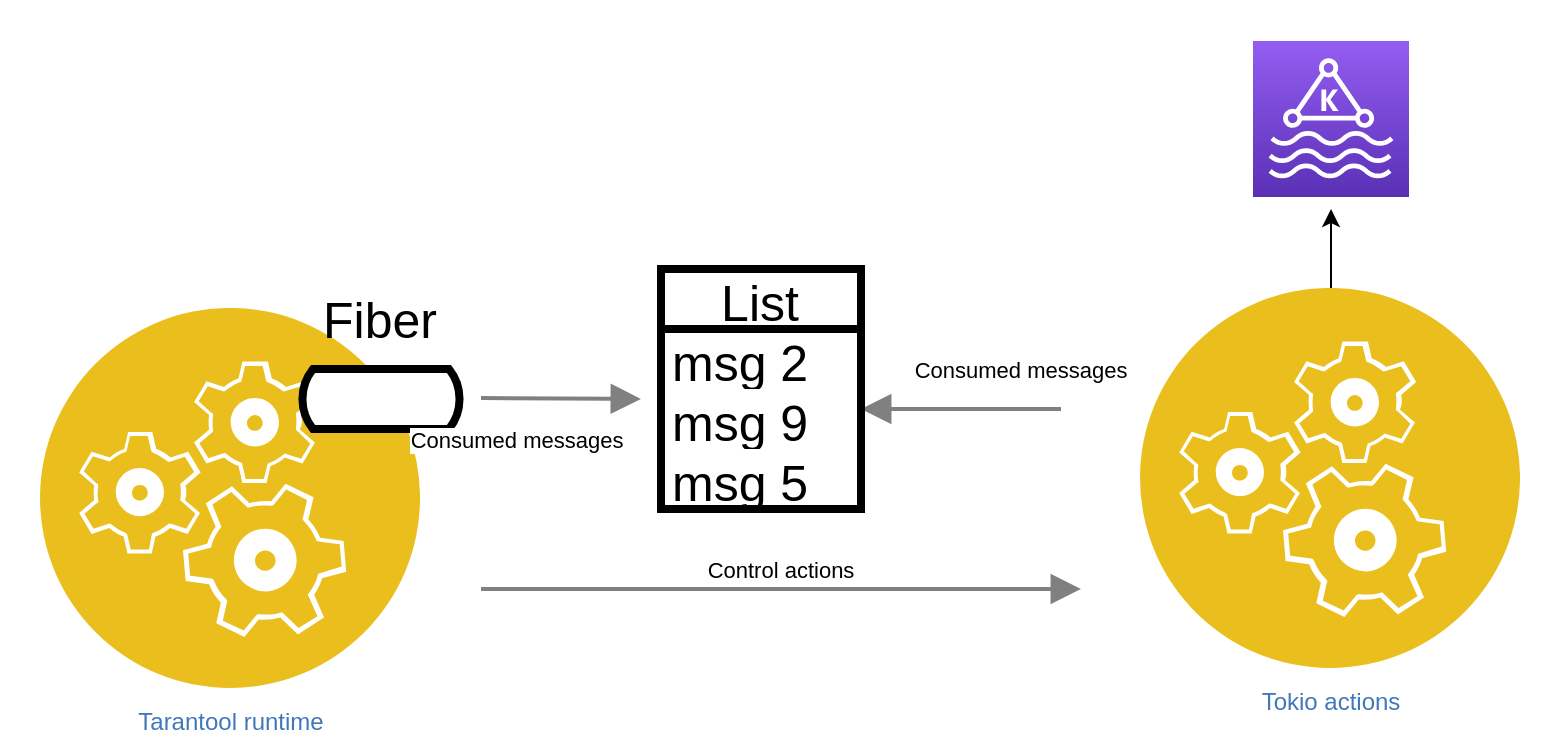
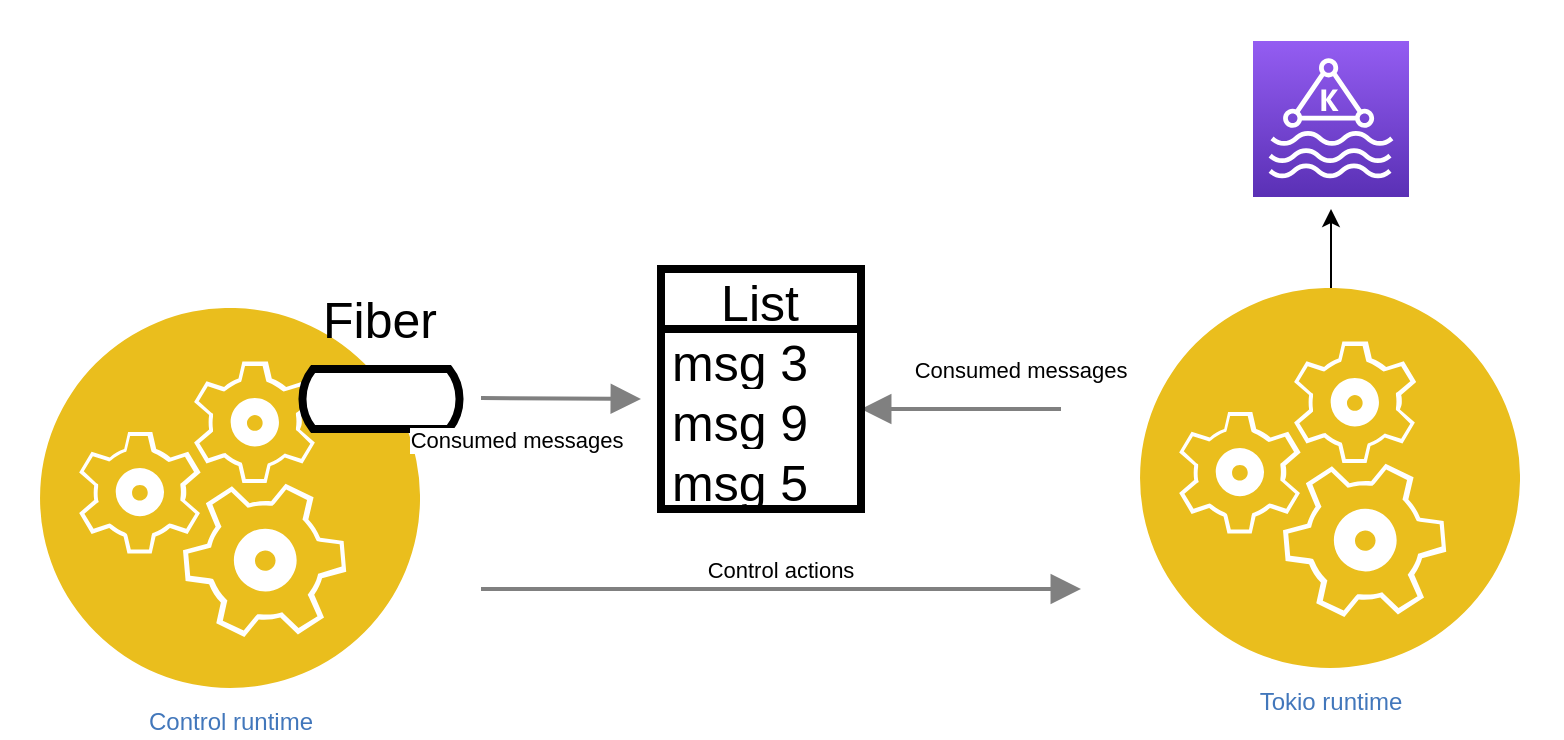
(736, 364) -> (736, 364)
(1332, 703) -> (1332, 703)
(232, 723) -> (232, 723)
